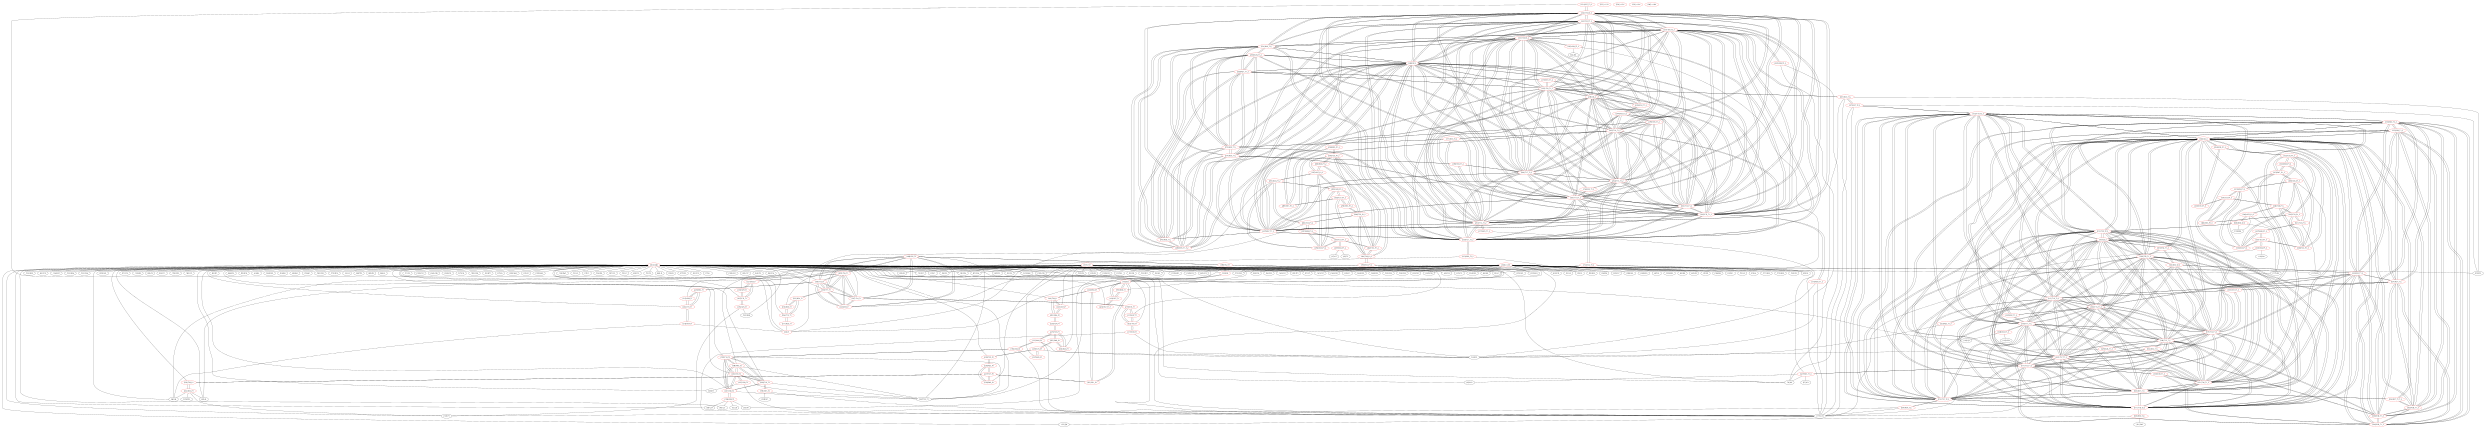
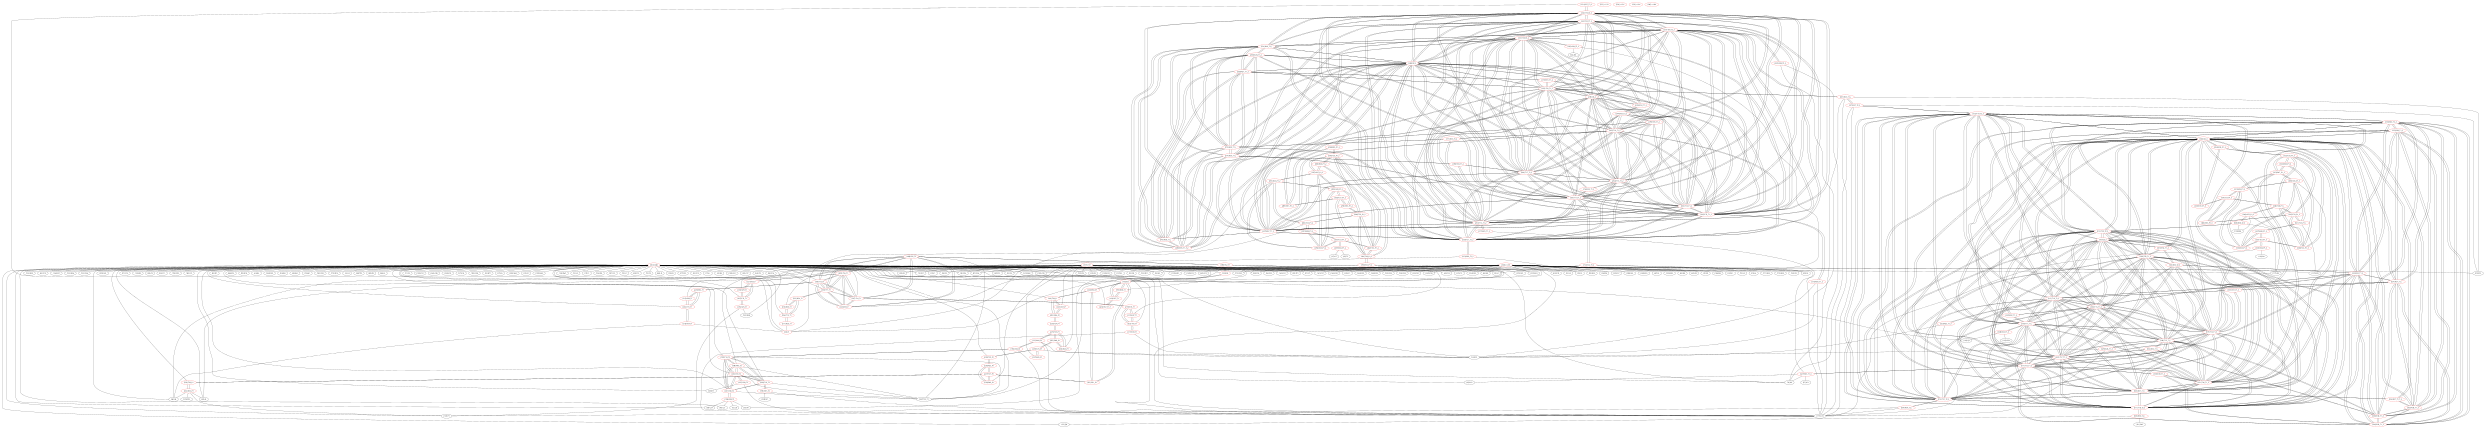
none -> (719, 273)
